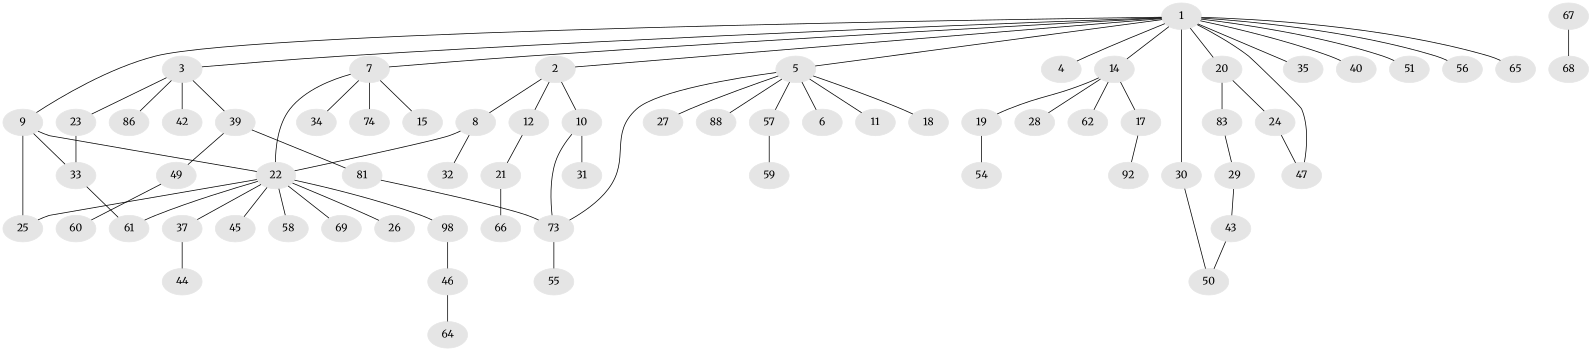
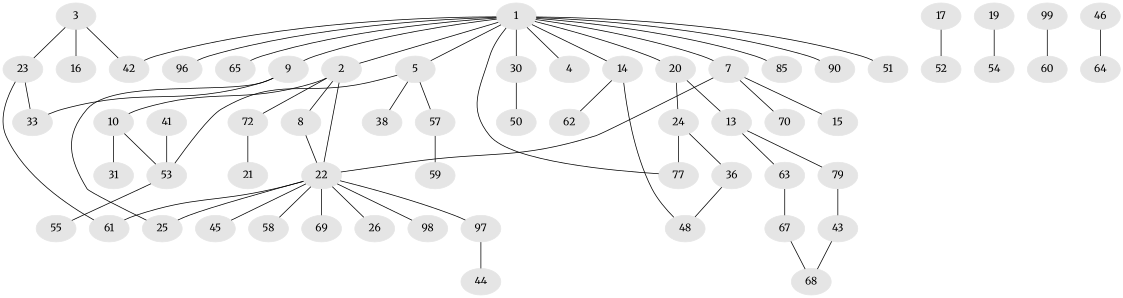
(682, 38) -> (319, 27)
(1303, 69) -> (782, 69)
(1356, 69) -> (835, 69)
(1462, 69) -> (182, 69)
(1048, 96) -> none
(1128, 96) -> none
(129, 122) -> (76, 69)
(235, 122) -> none
(316, 122) -> none
(369, 122) -> (785, 122)
(529, 122) -> (248, 122)
(663, 122) -> none
(716, 122) -> (382, 122)
(822, 122) -> none
(875, 122) -> none
(929, 122) -> none
(1035, 122) -> (685, 229)
(1222, 122) -> (732, 122)
(147, 153) -> (332, 122)
(176, 176) -> (1047, 16)
(362, 176) -> (167, 122)
(448, 176) -> none
none -> (732, 176)
none -> (785, 176)
(1128, 176) -> (941, 69)
(1235, 176) -> (838, 176)
(1302, 176) -> (679, 176)
(102, 201) -> (24, 164)
(182, 229) -> (481, 229)
(501, 229) -> none
(554, 229) -> (167, 176)
(448, 255) -> none
(1220, 255) -> (825, 255)
